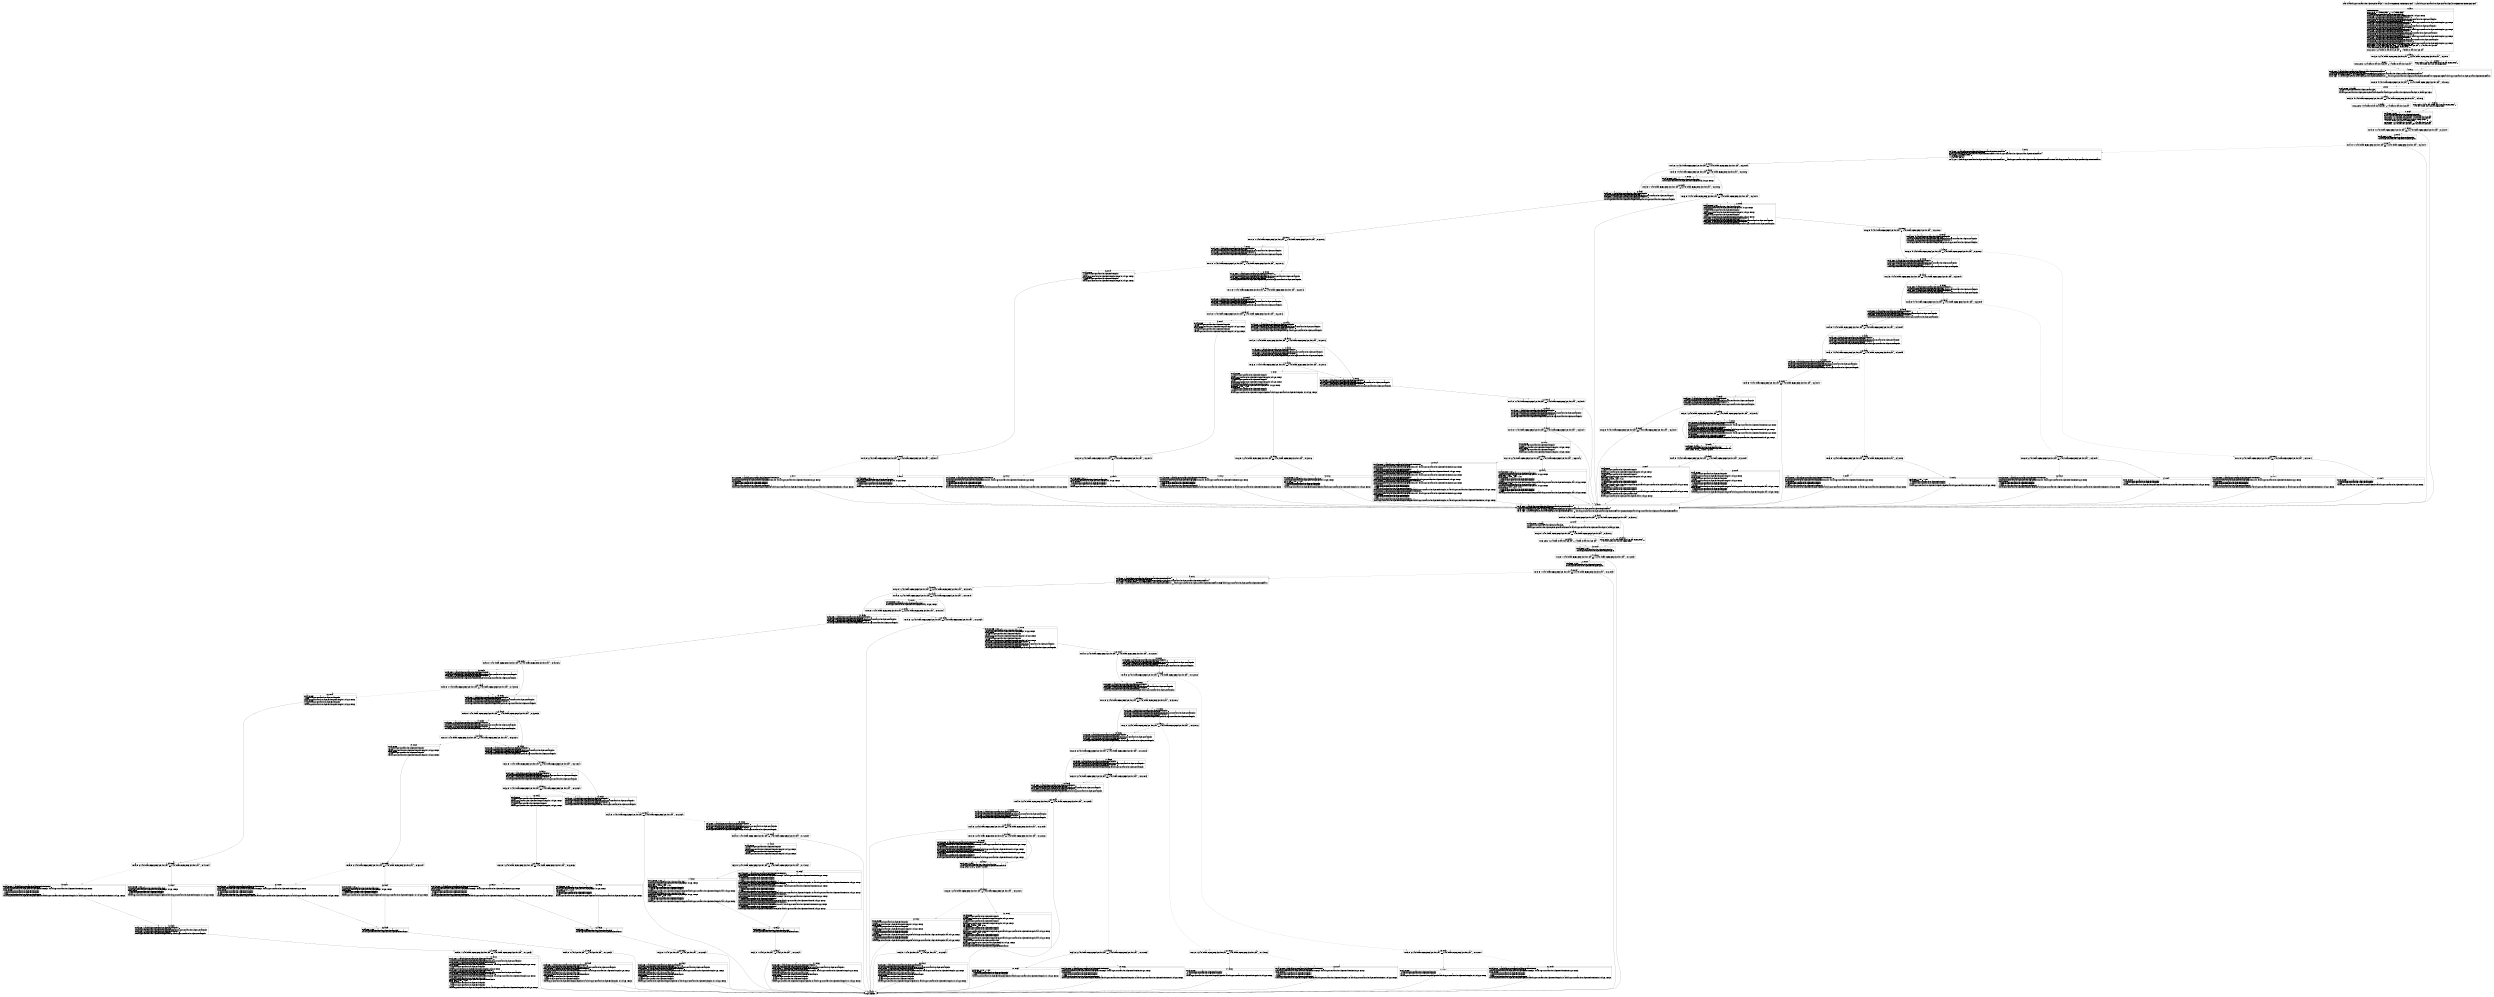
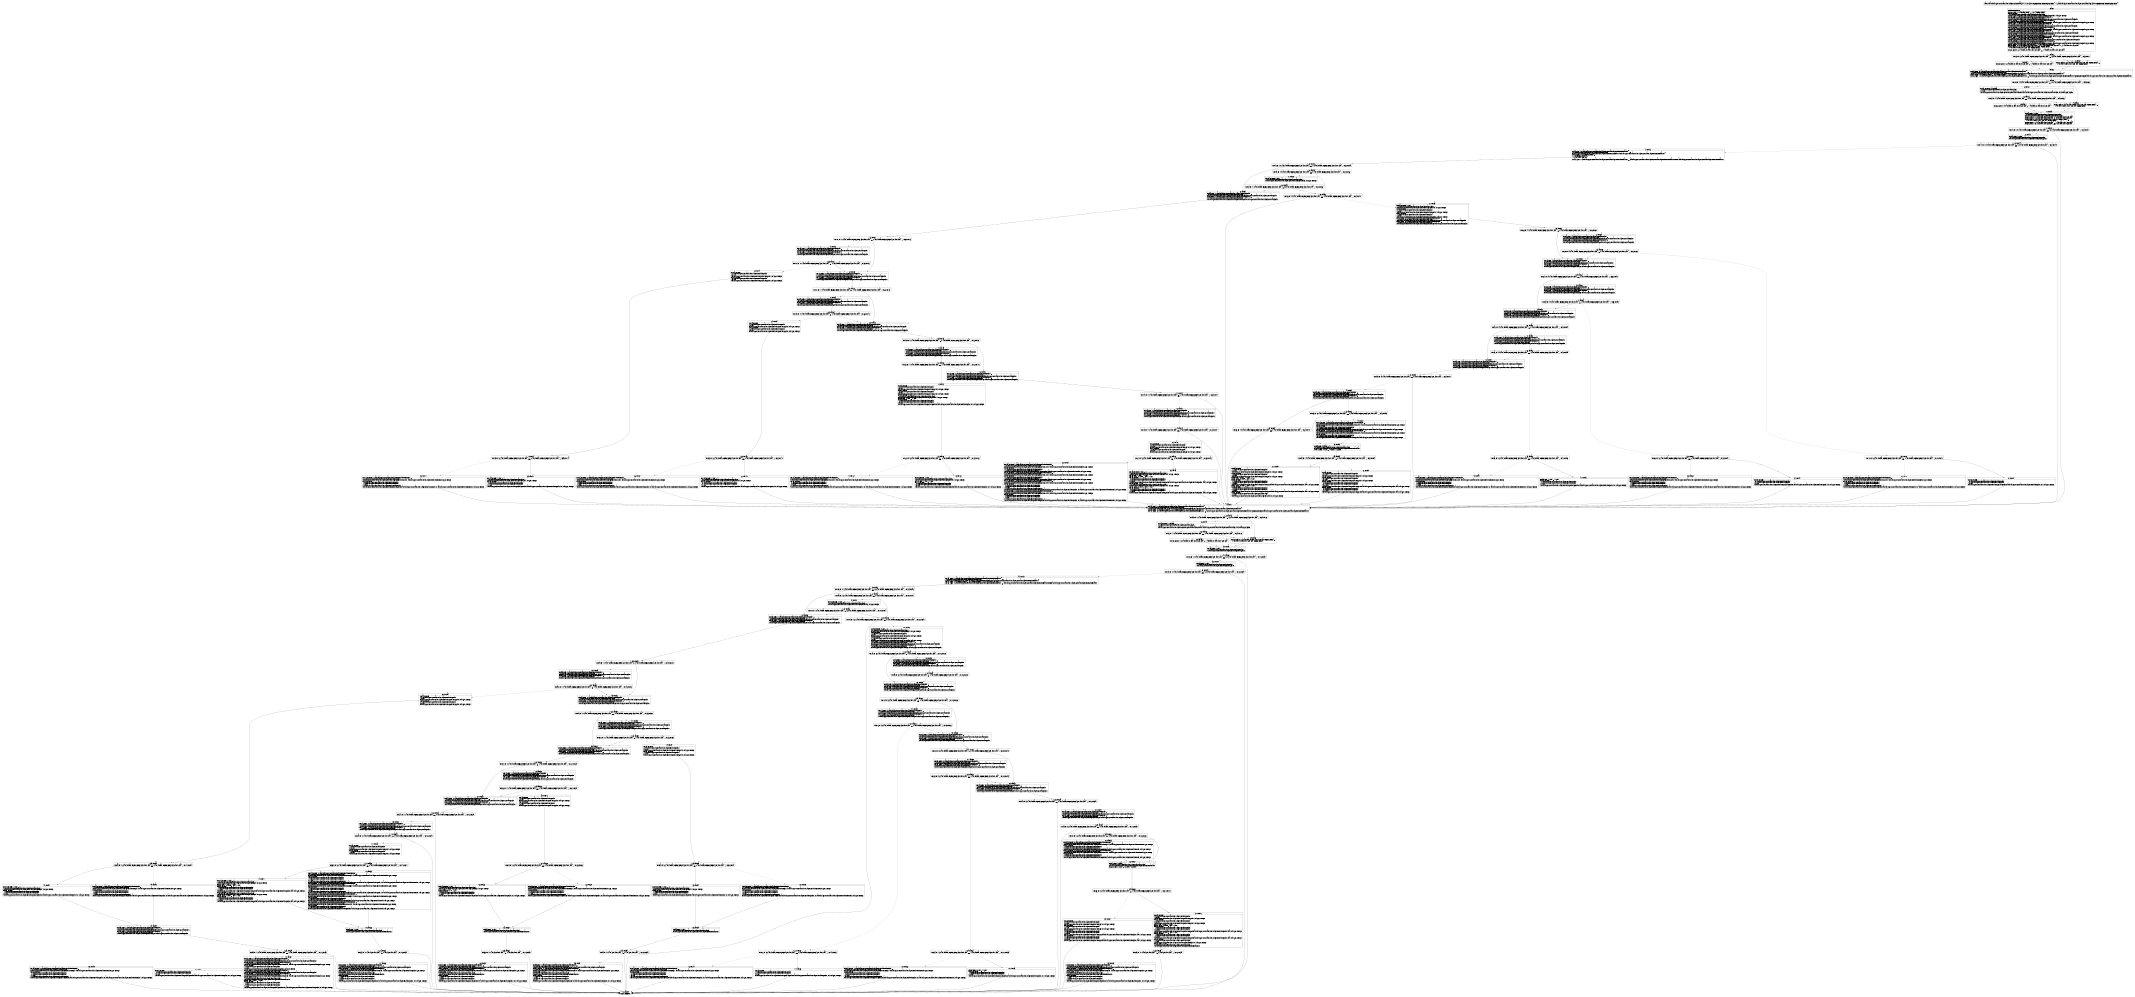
(1443, 952) -> none
